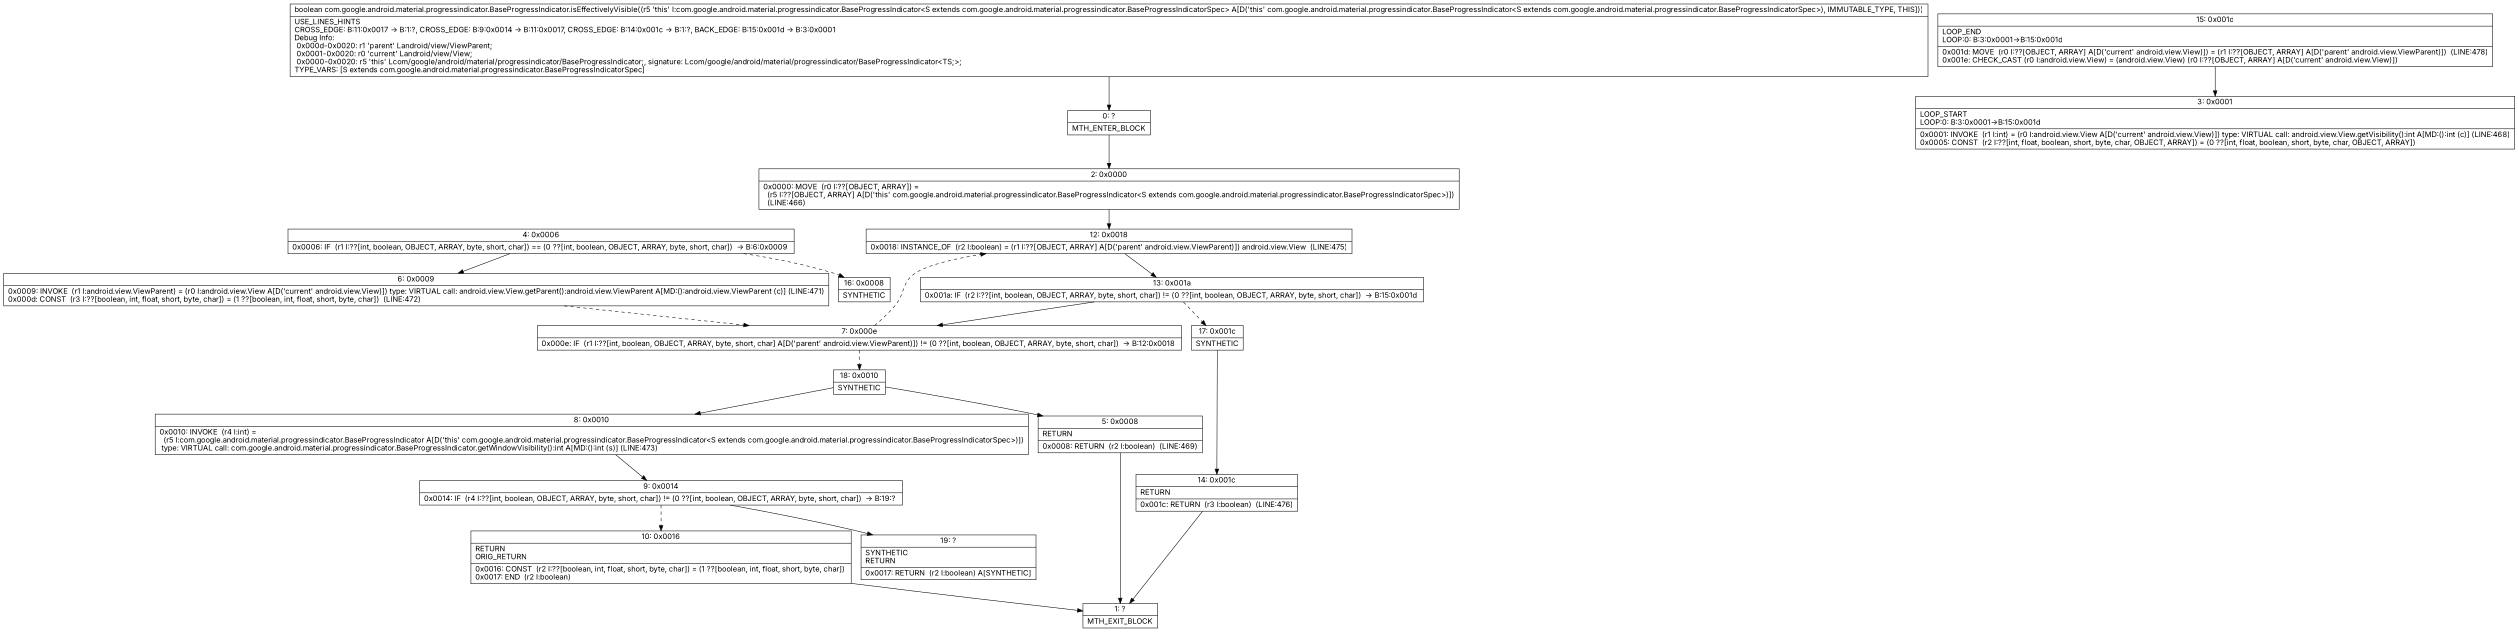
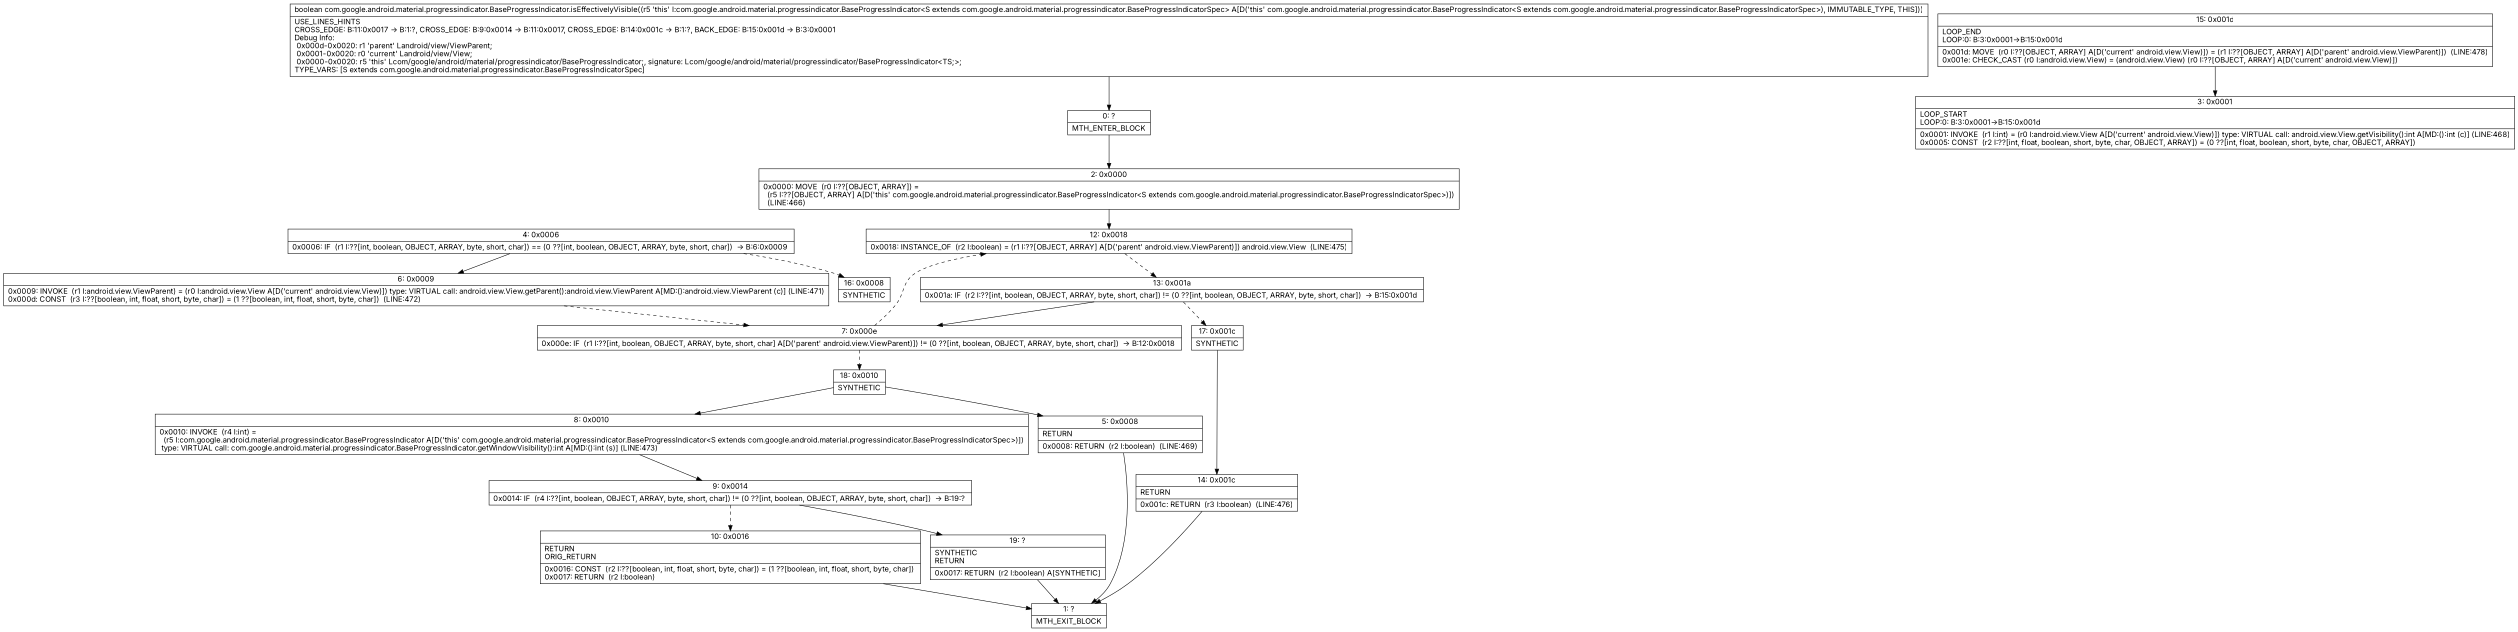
(1138, 264) -> (1138, 264)
(524, 577) -> (601, 577)
none -> (1046, 590)
